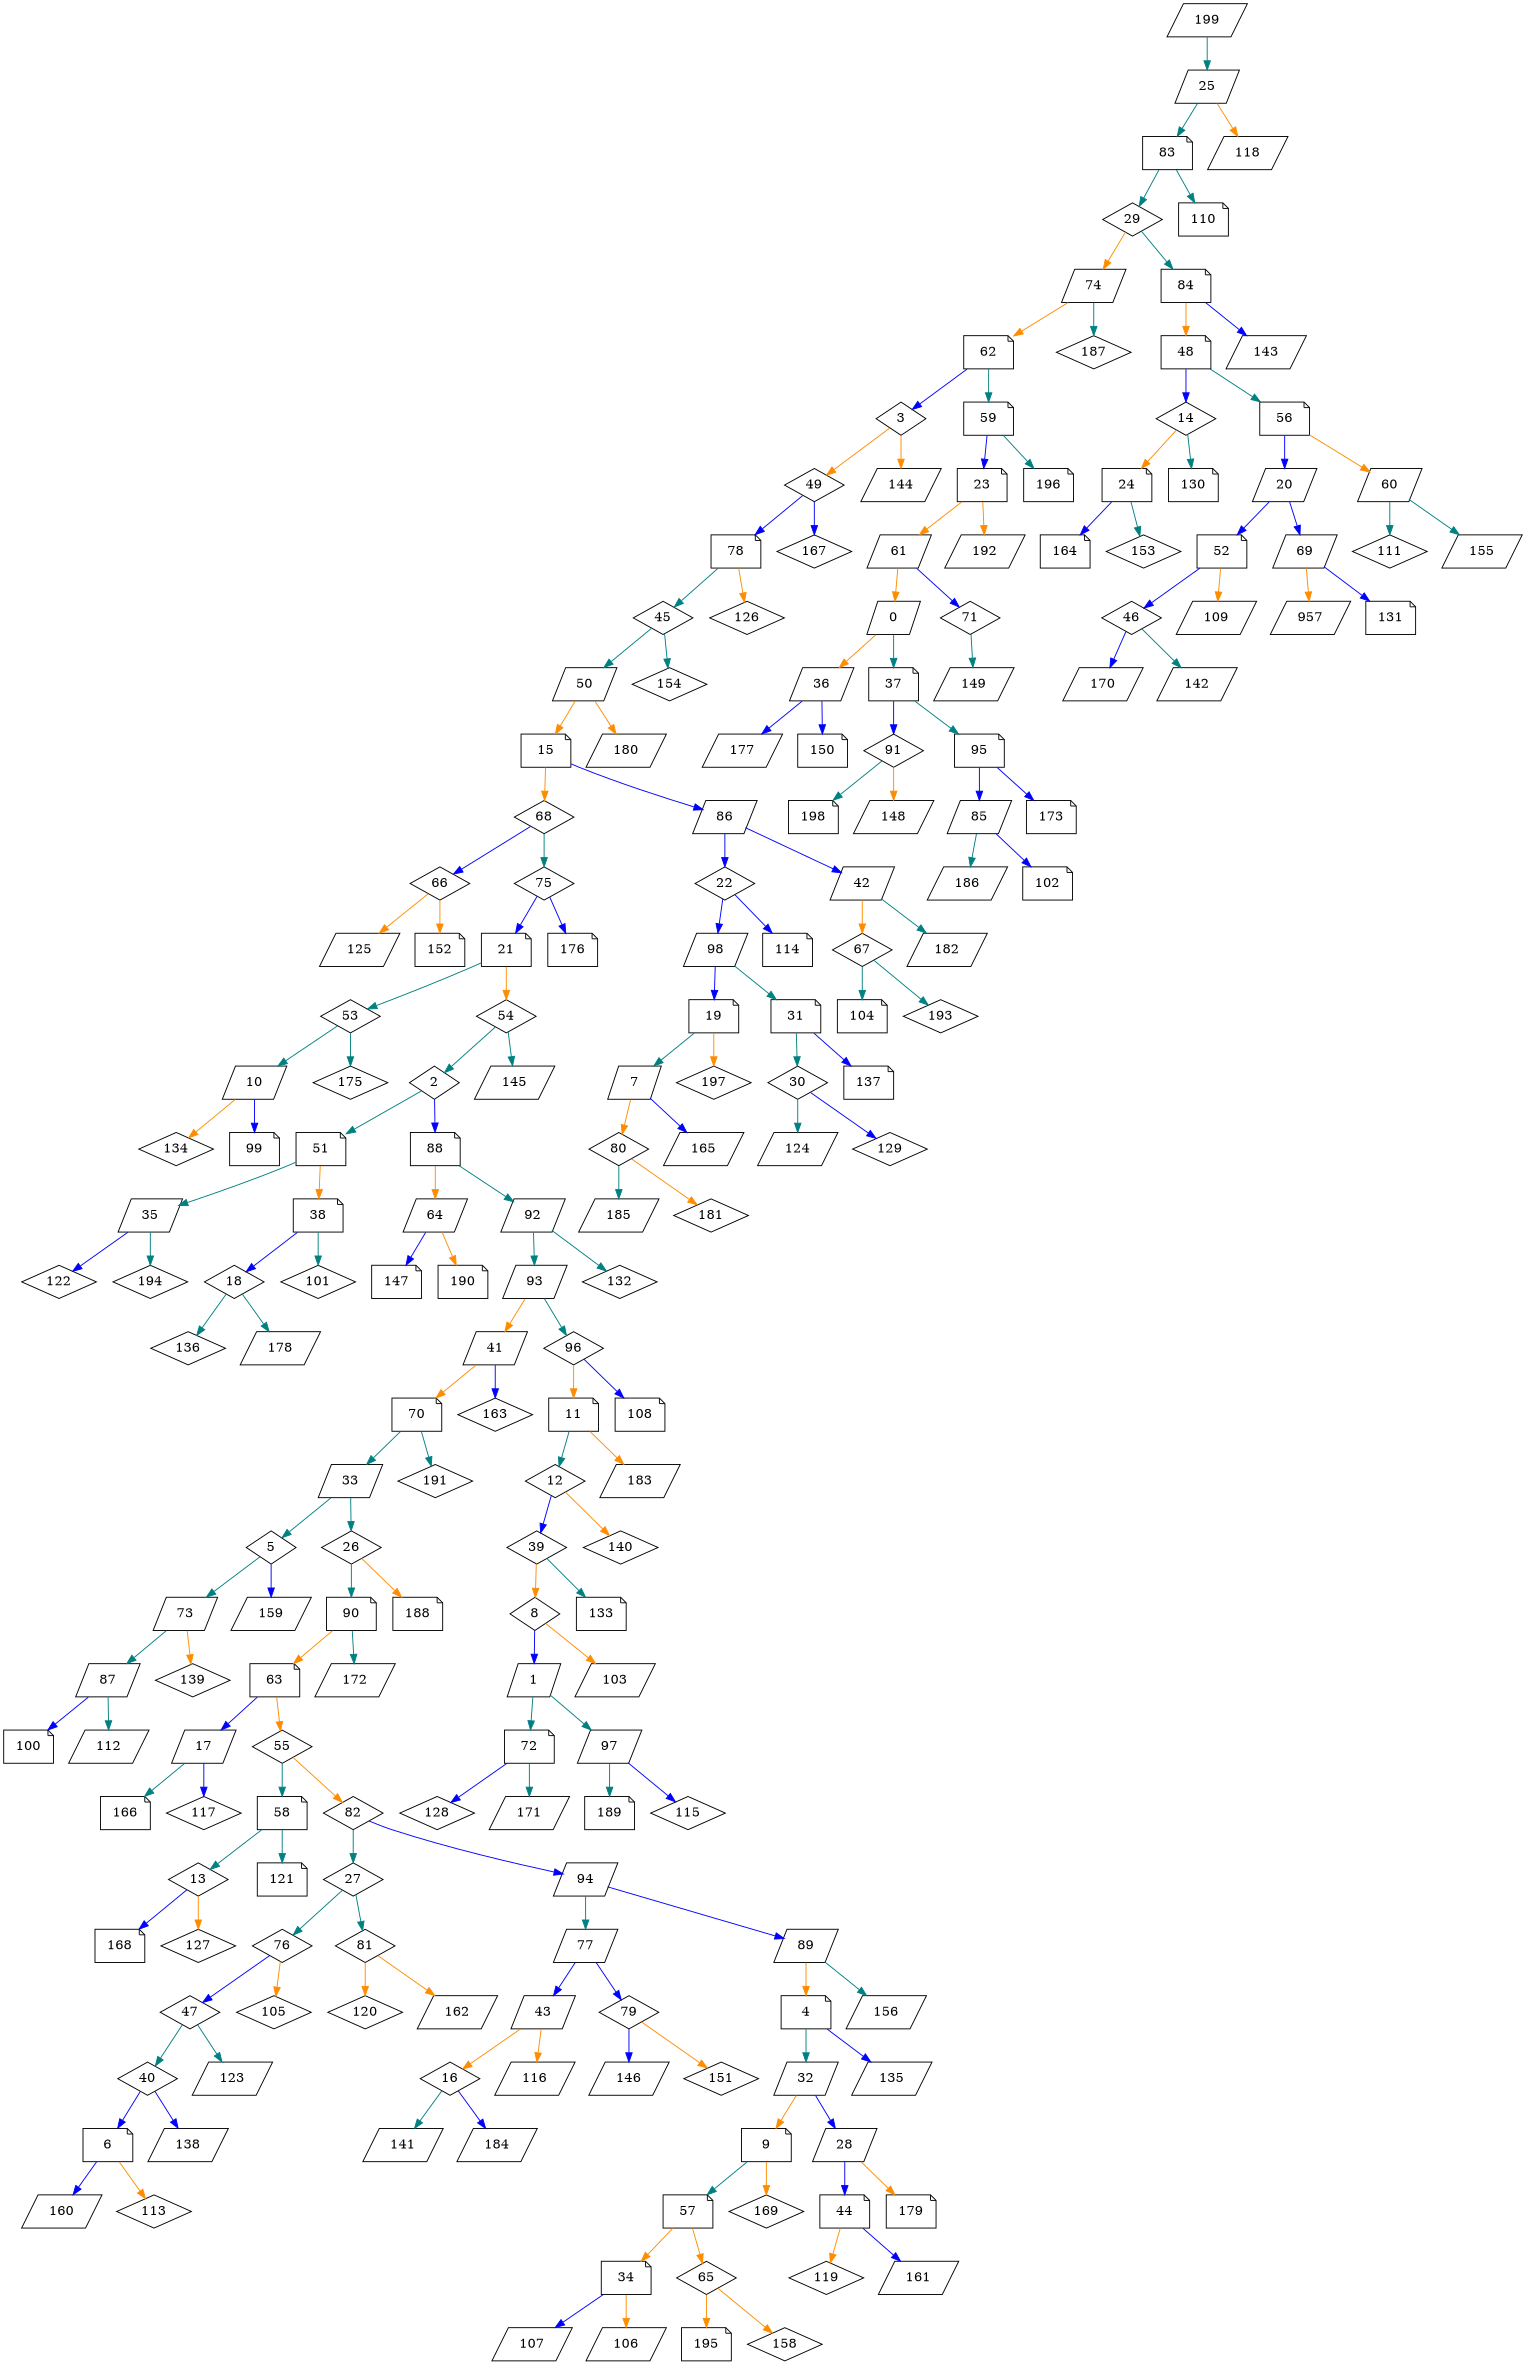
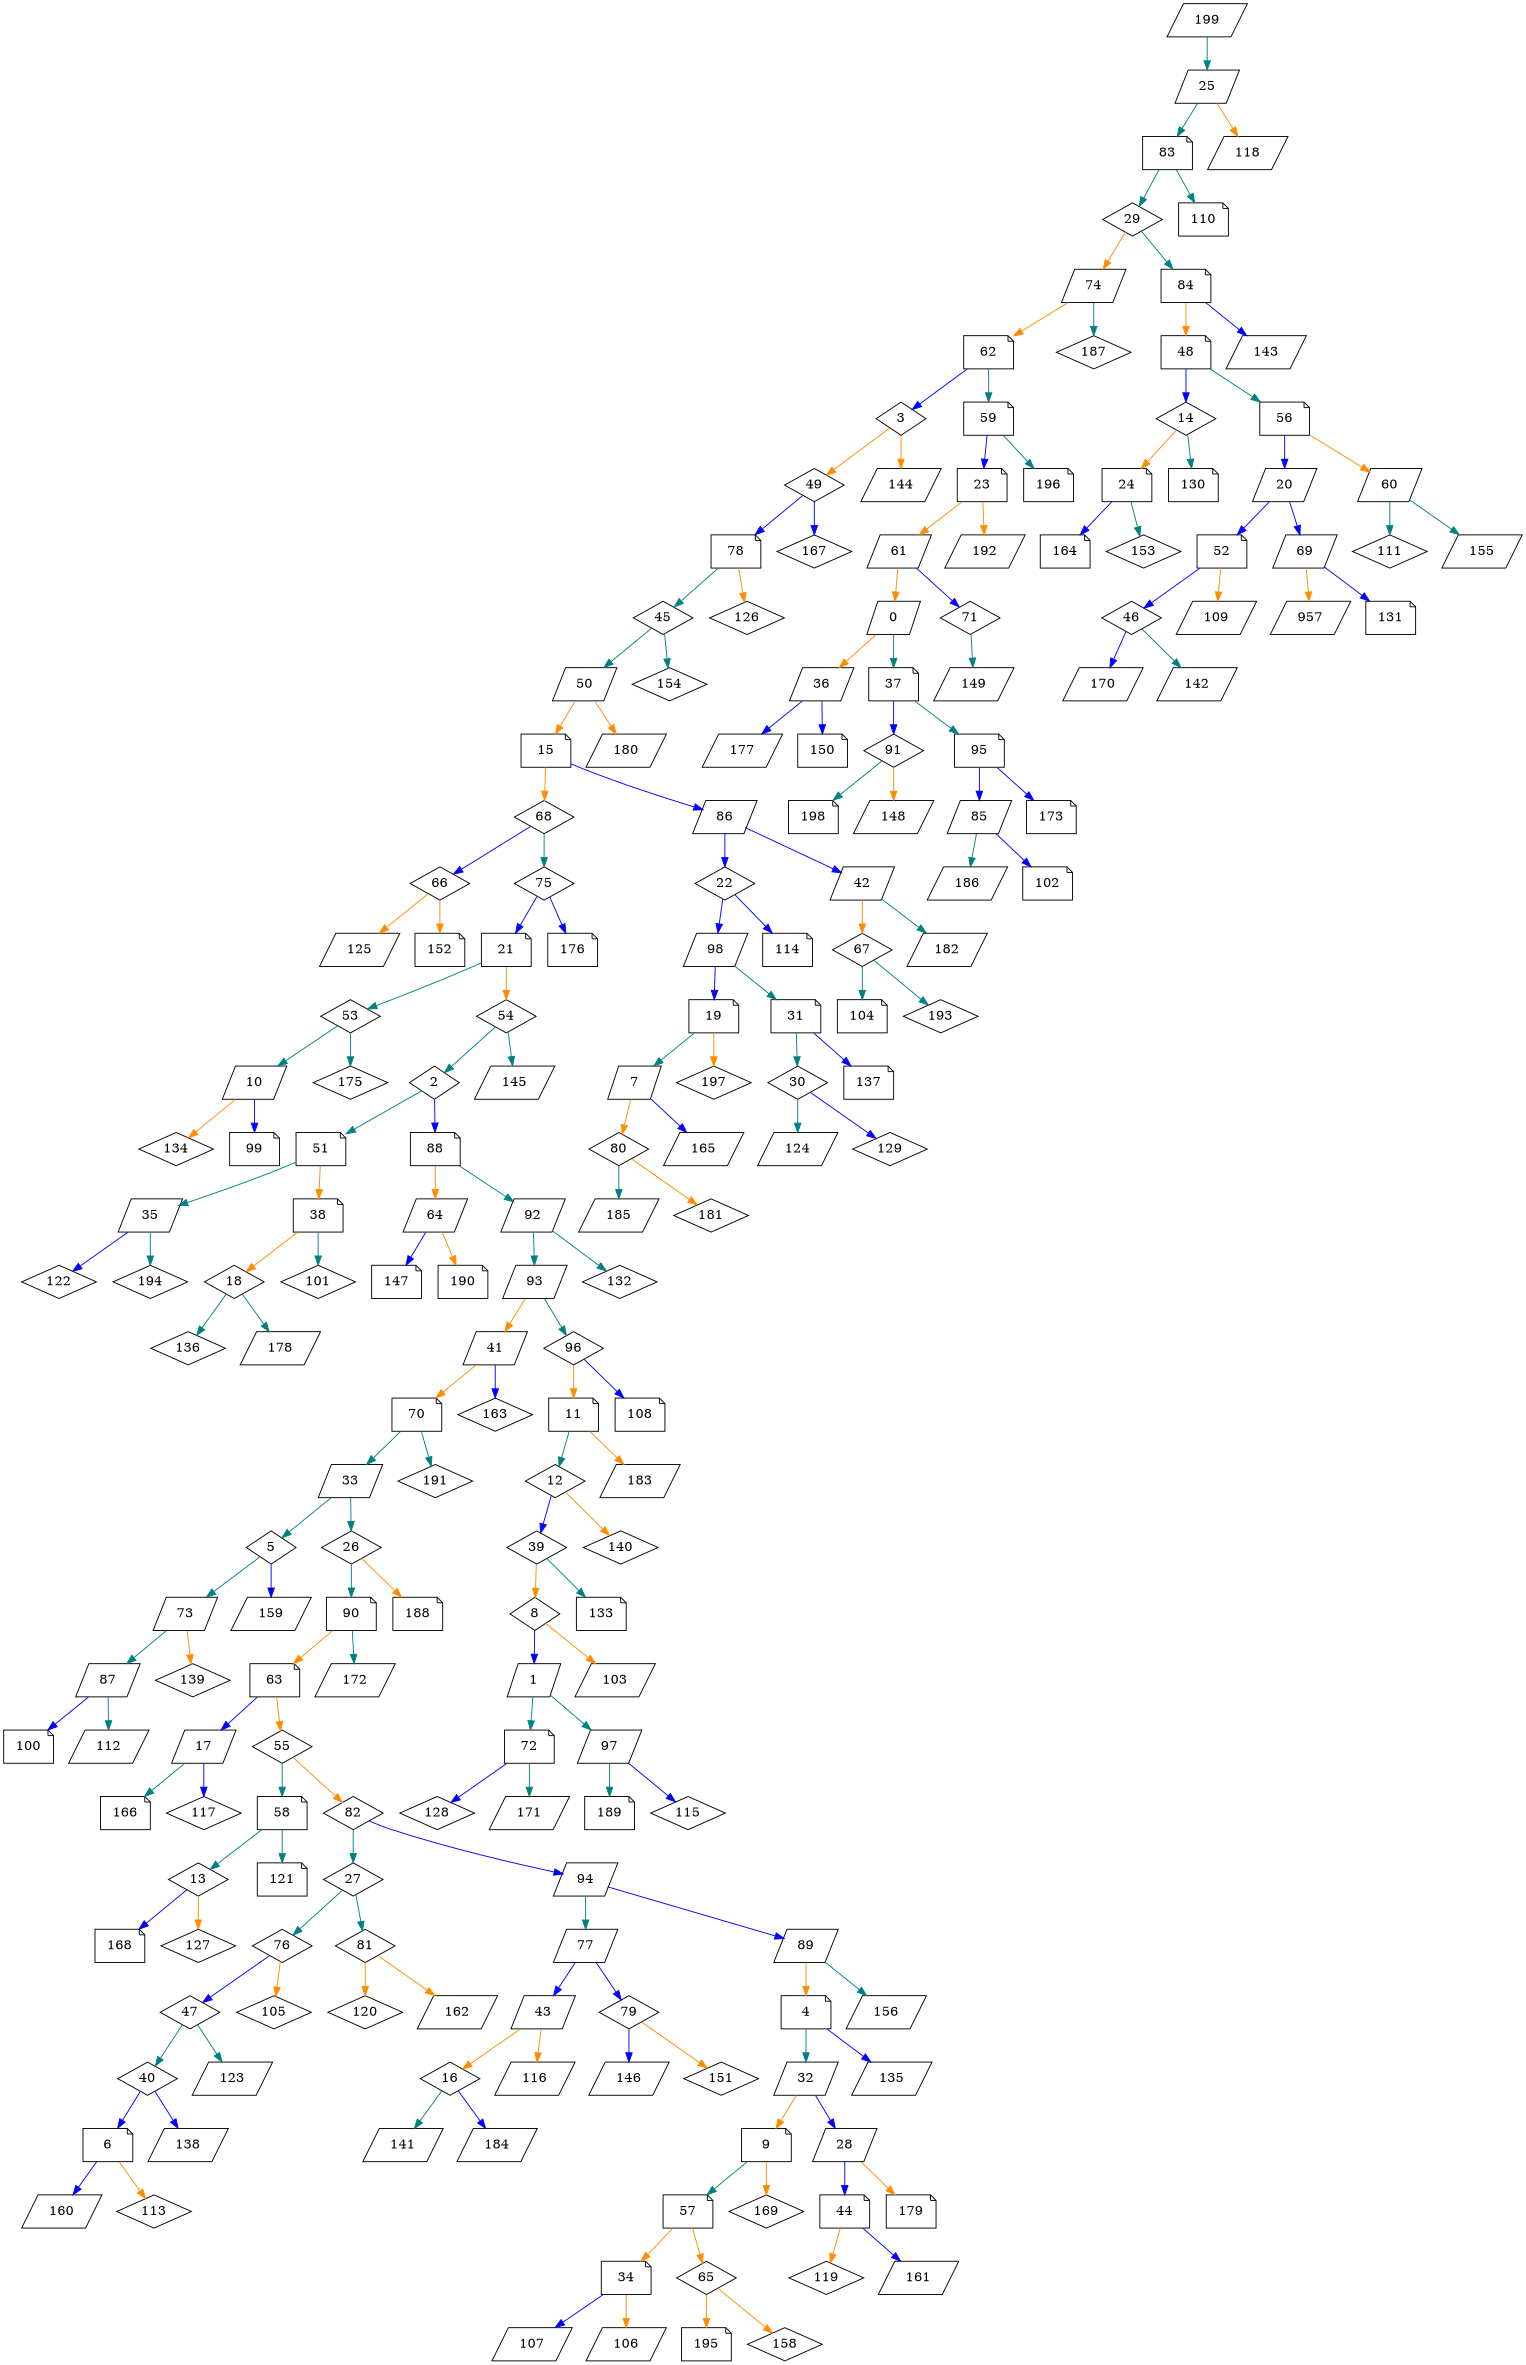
(276, 1249) -> (276, 1249)
